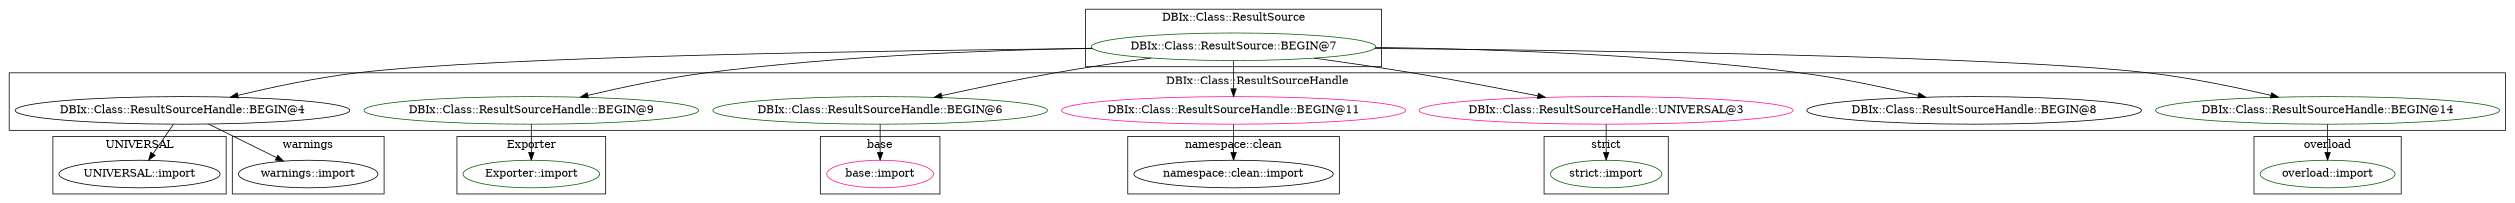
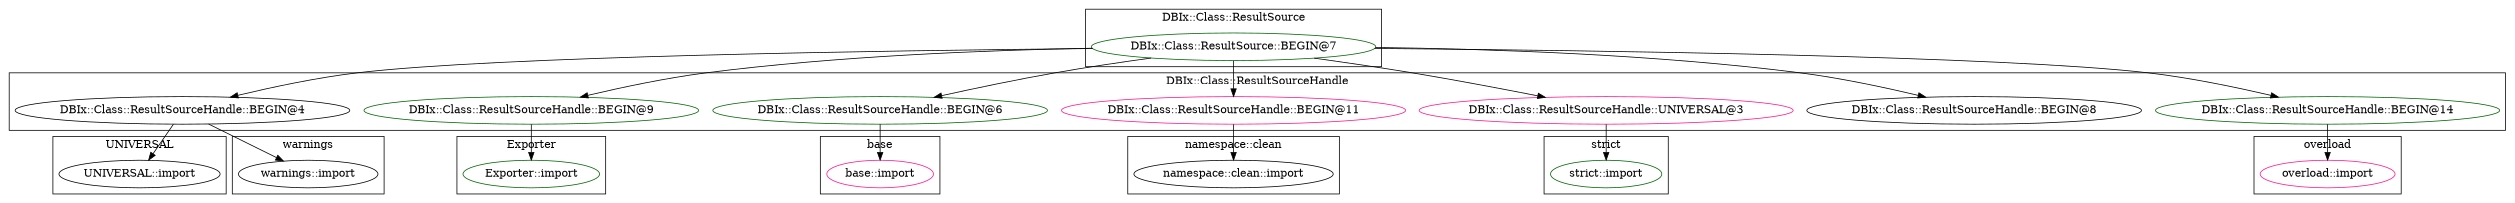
(2328, 174) -> (2328, 174)
